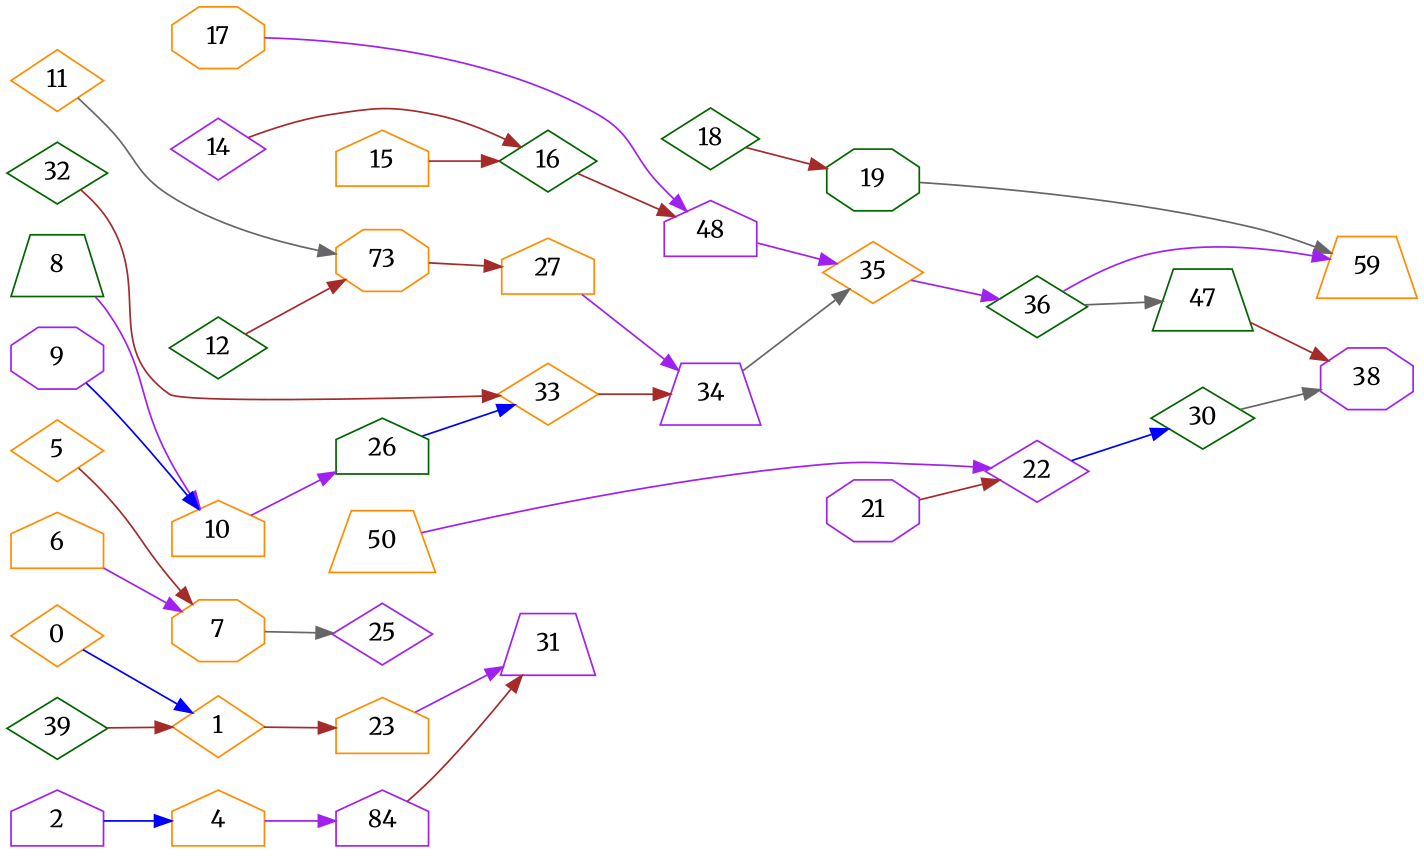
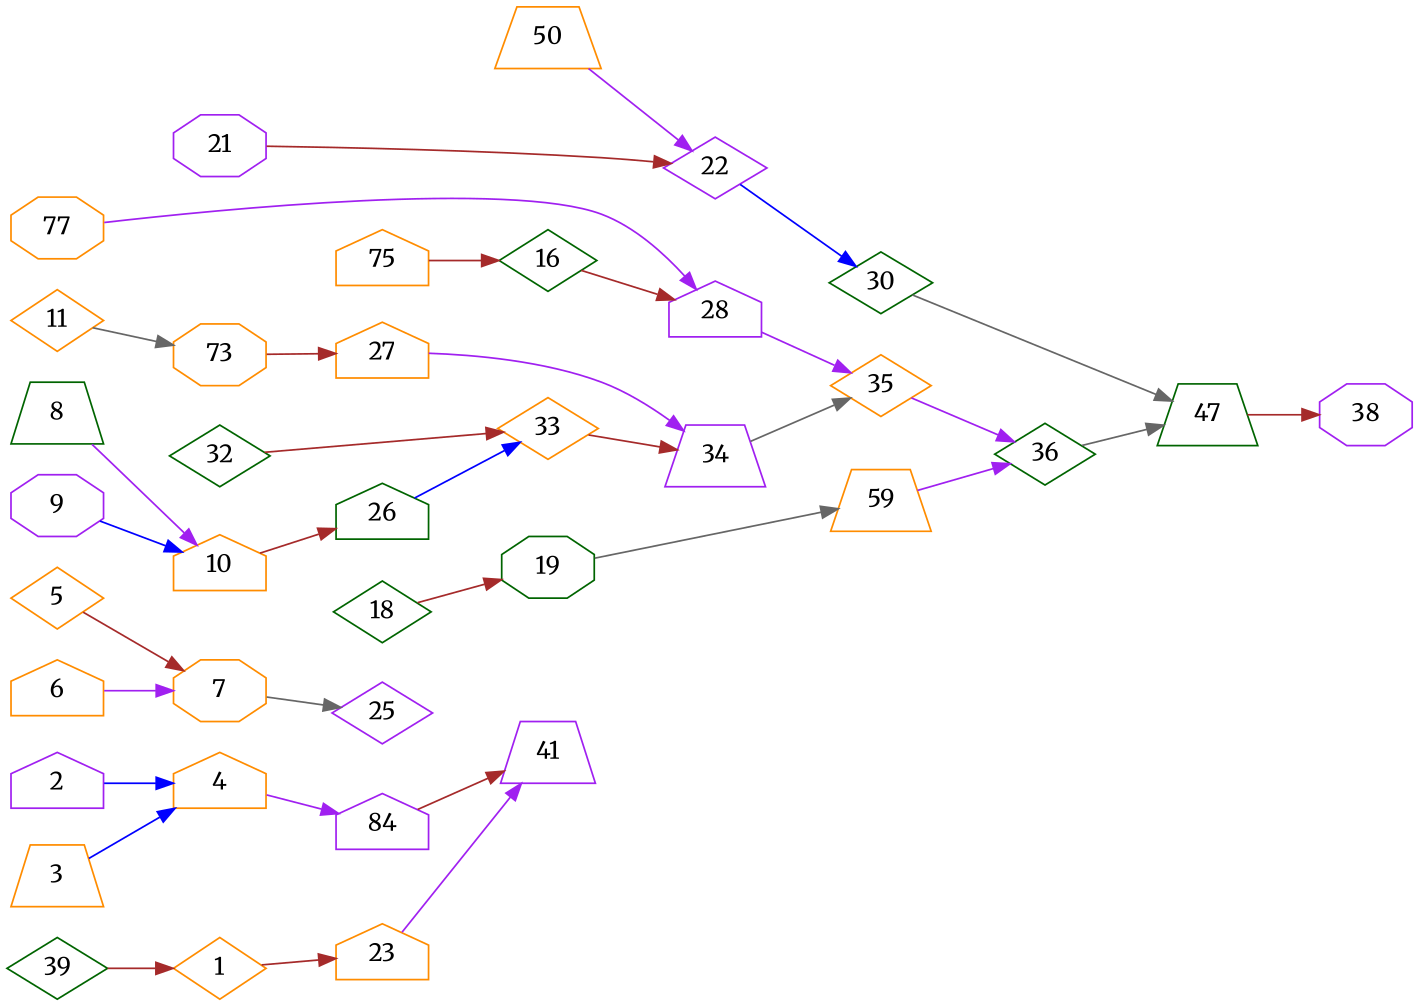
(218, 38) -> (57, 228)
(218, 149) -> none
(382, 161) -> (382, 261)
(711, 231) -> (715, 312)
(1184, 249) -> (955, 480)
(218, 348) -> none
(1272, 402) -> (1034, 345)
(285, 498) -> (289, 544)
(57, 636) -> none
(548, 644) -> (548, 752)
none -> (57, 876)
